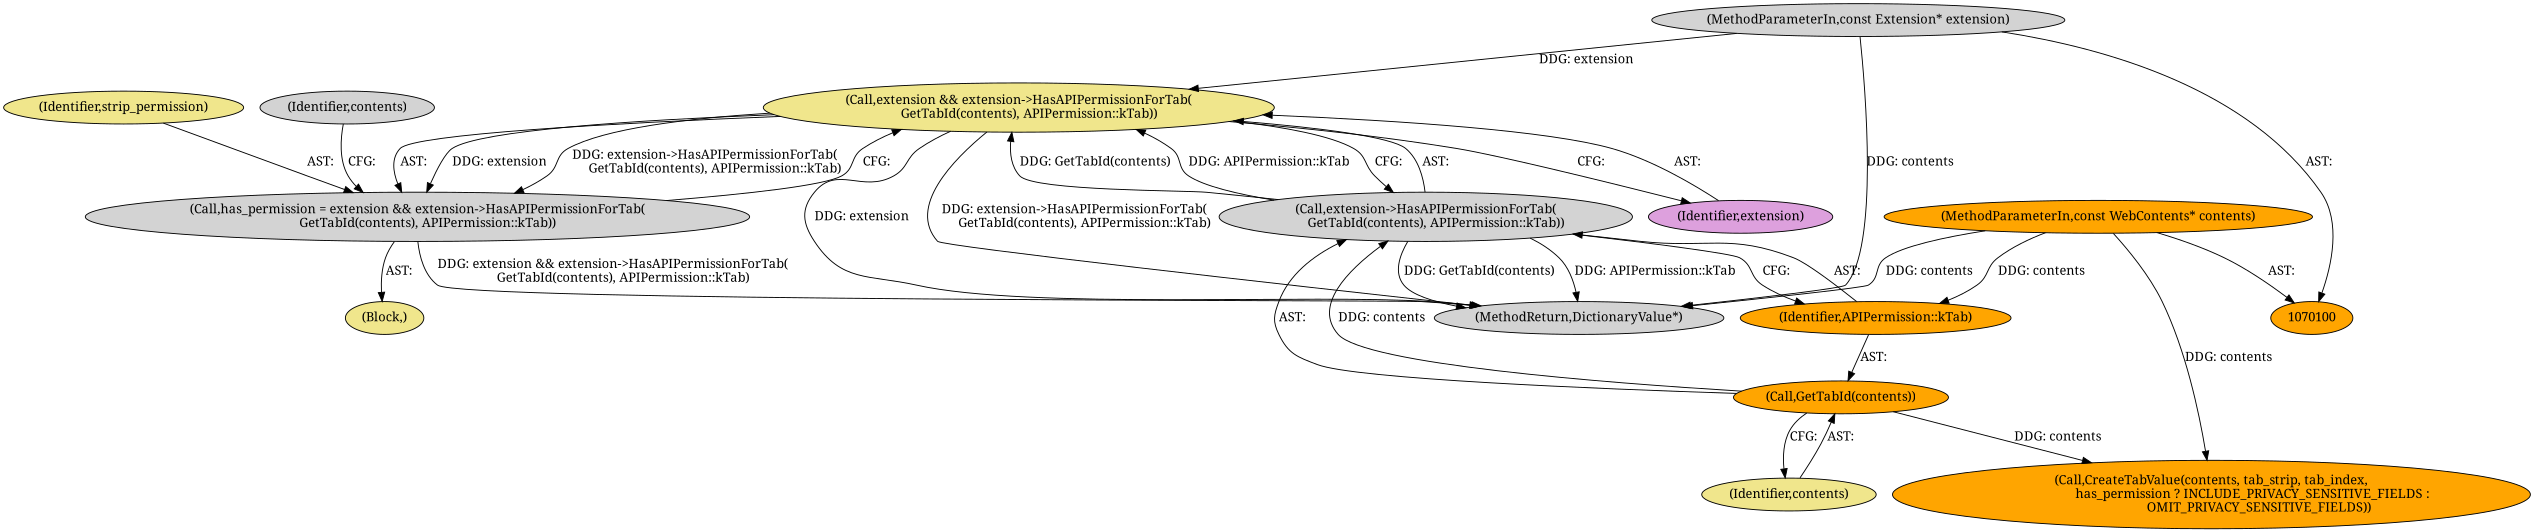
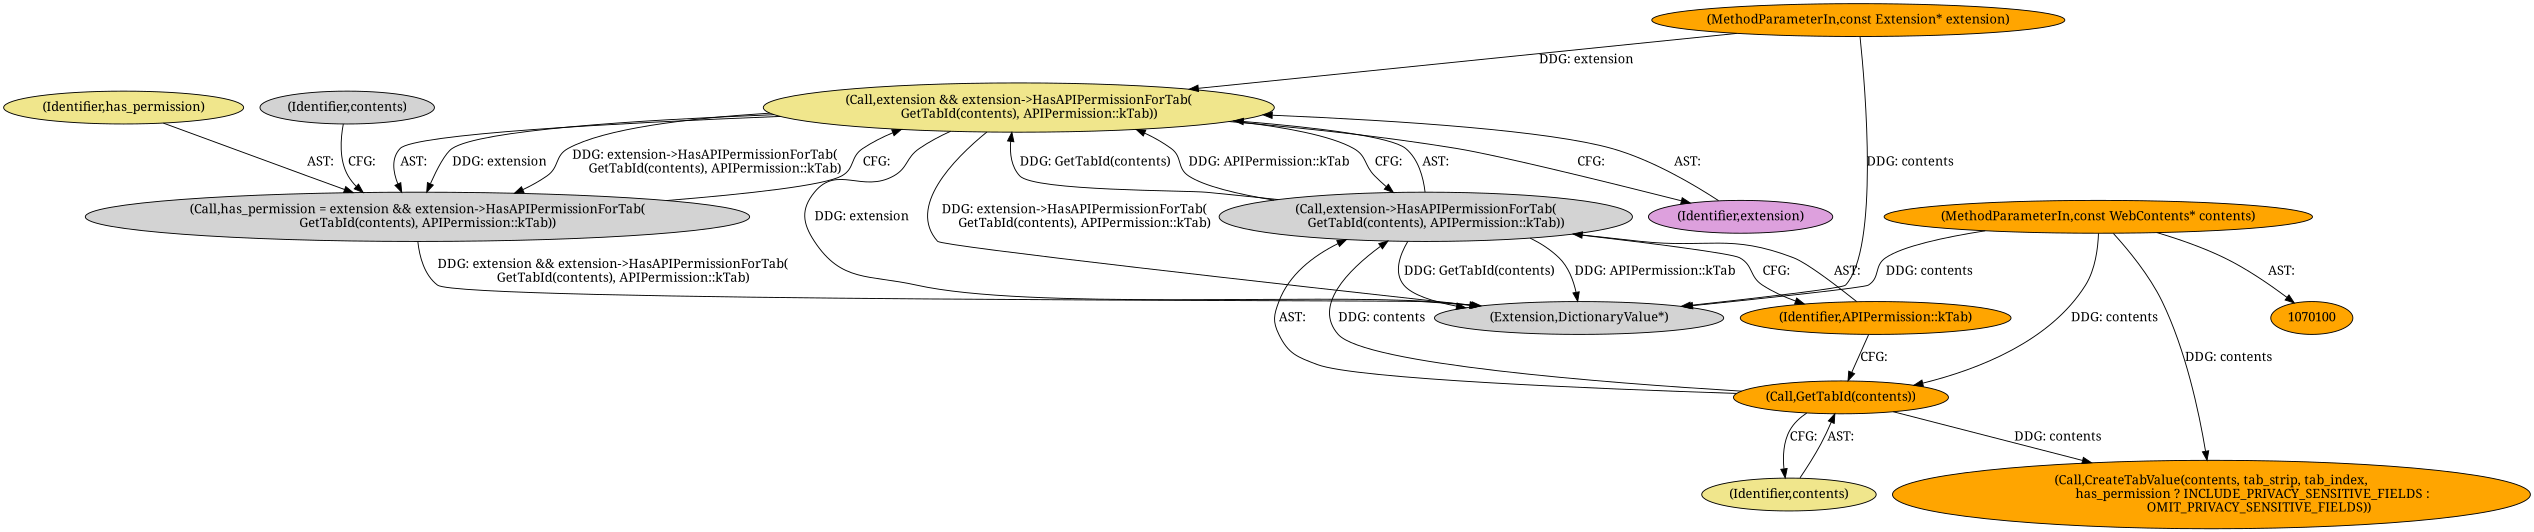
(1858, 20) -> (1858, 20)
(2224, 105) -> none
(124, 108) -> (124, 108)
(1993, 263) -> (2036, 335)
(385, 318) -> none
(1579, 318) -> (1579, 318)
(1876, 358) -> (1876, 358)
